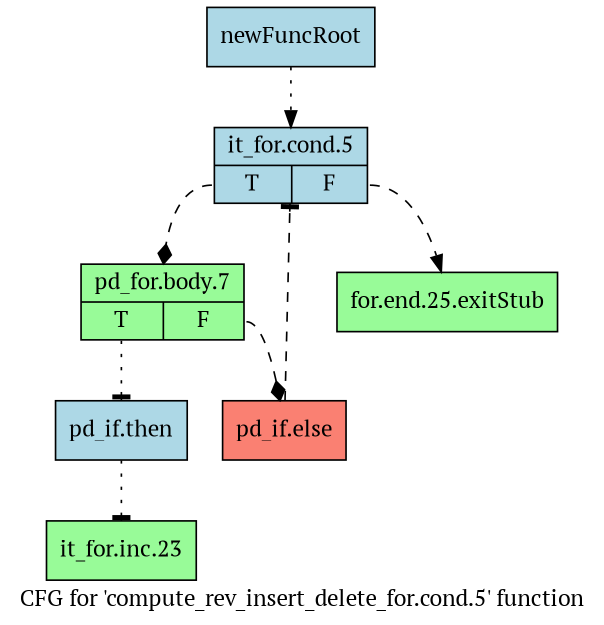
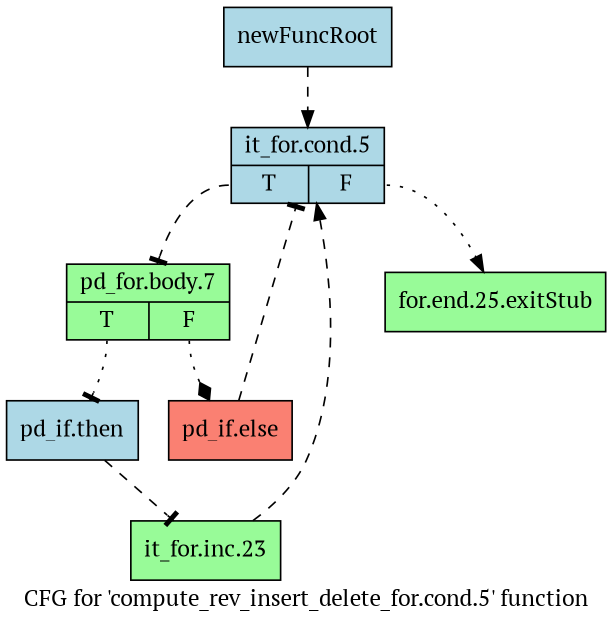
(291, 89) -> (308, 89)
(179, 206) -> (184, 210)
(413, 210) -> (440, 209)
(267, 348) -> (192, 362)
none -> (327, 382)
(121, 486) -> (136, 488)
